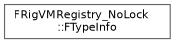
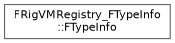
(87, 22) -> (87, 22)
